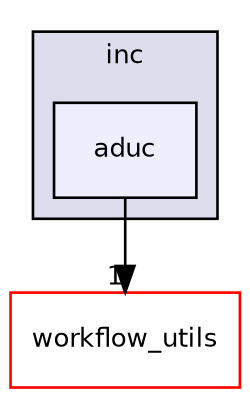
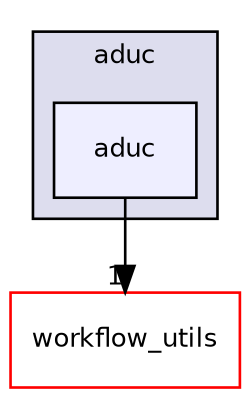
(125, 57) -> (125, 57)
